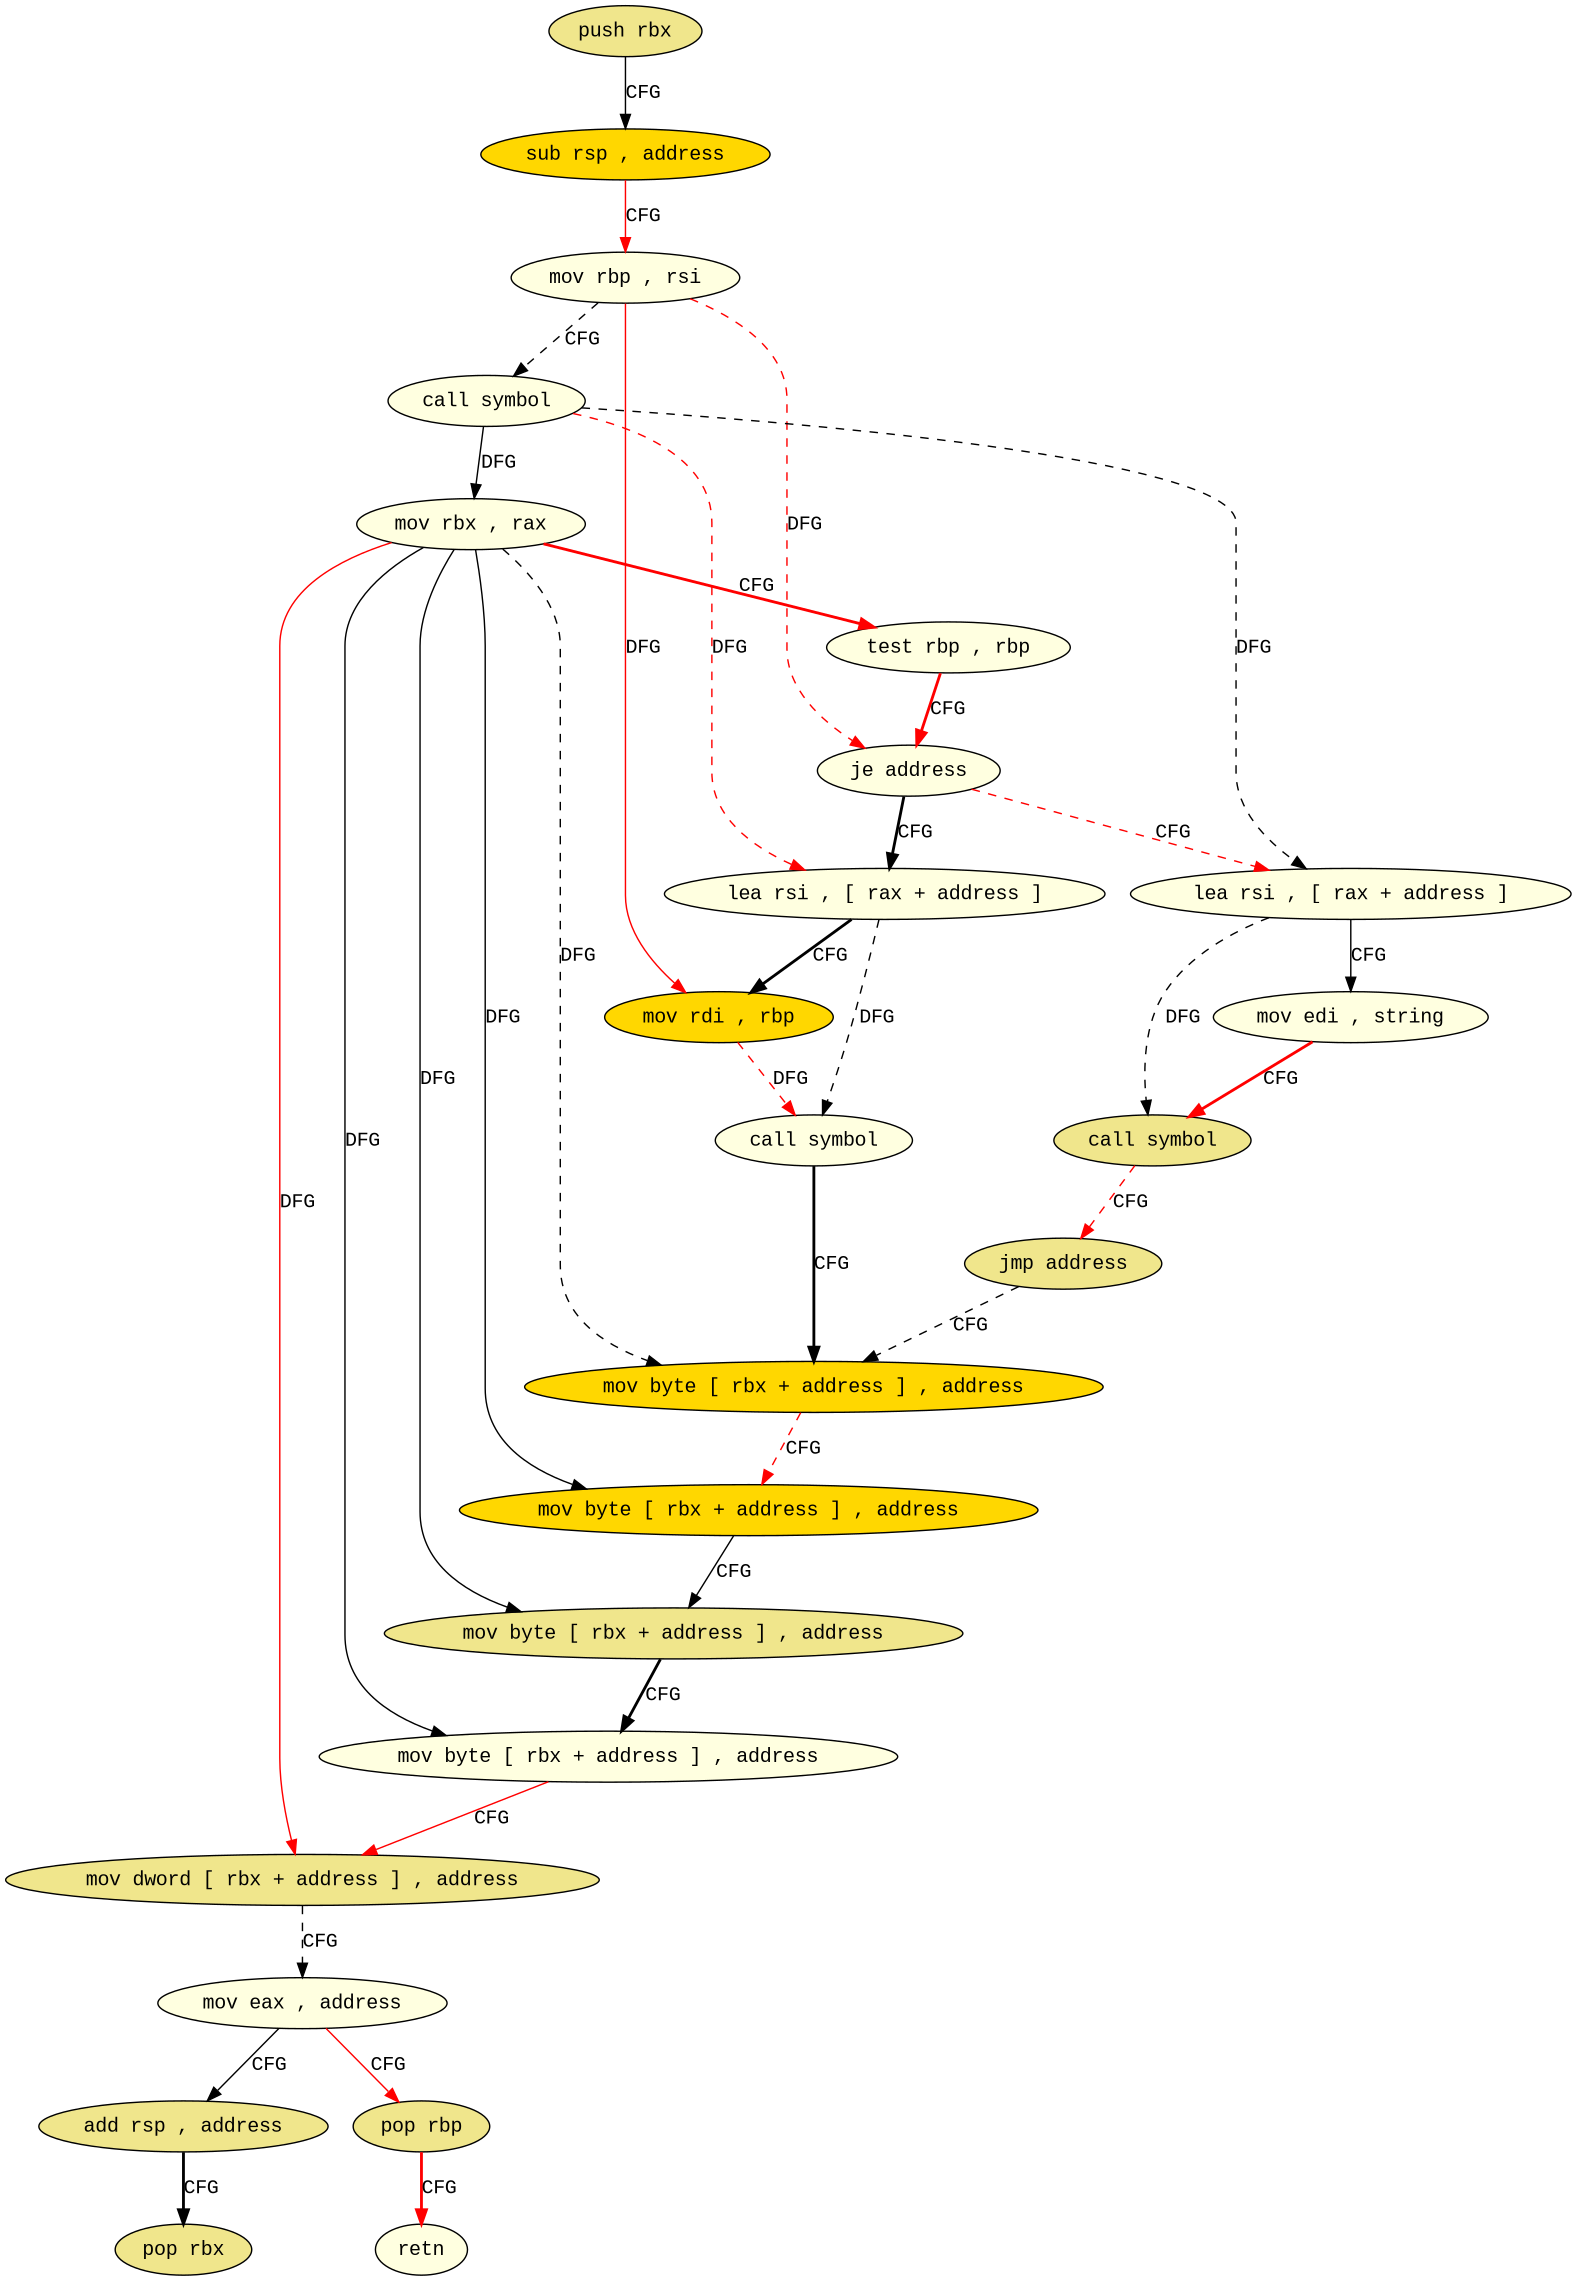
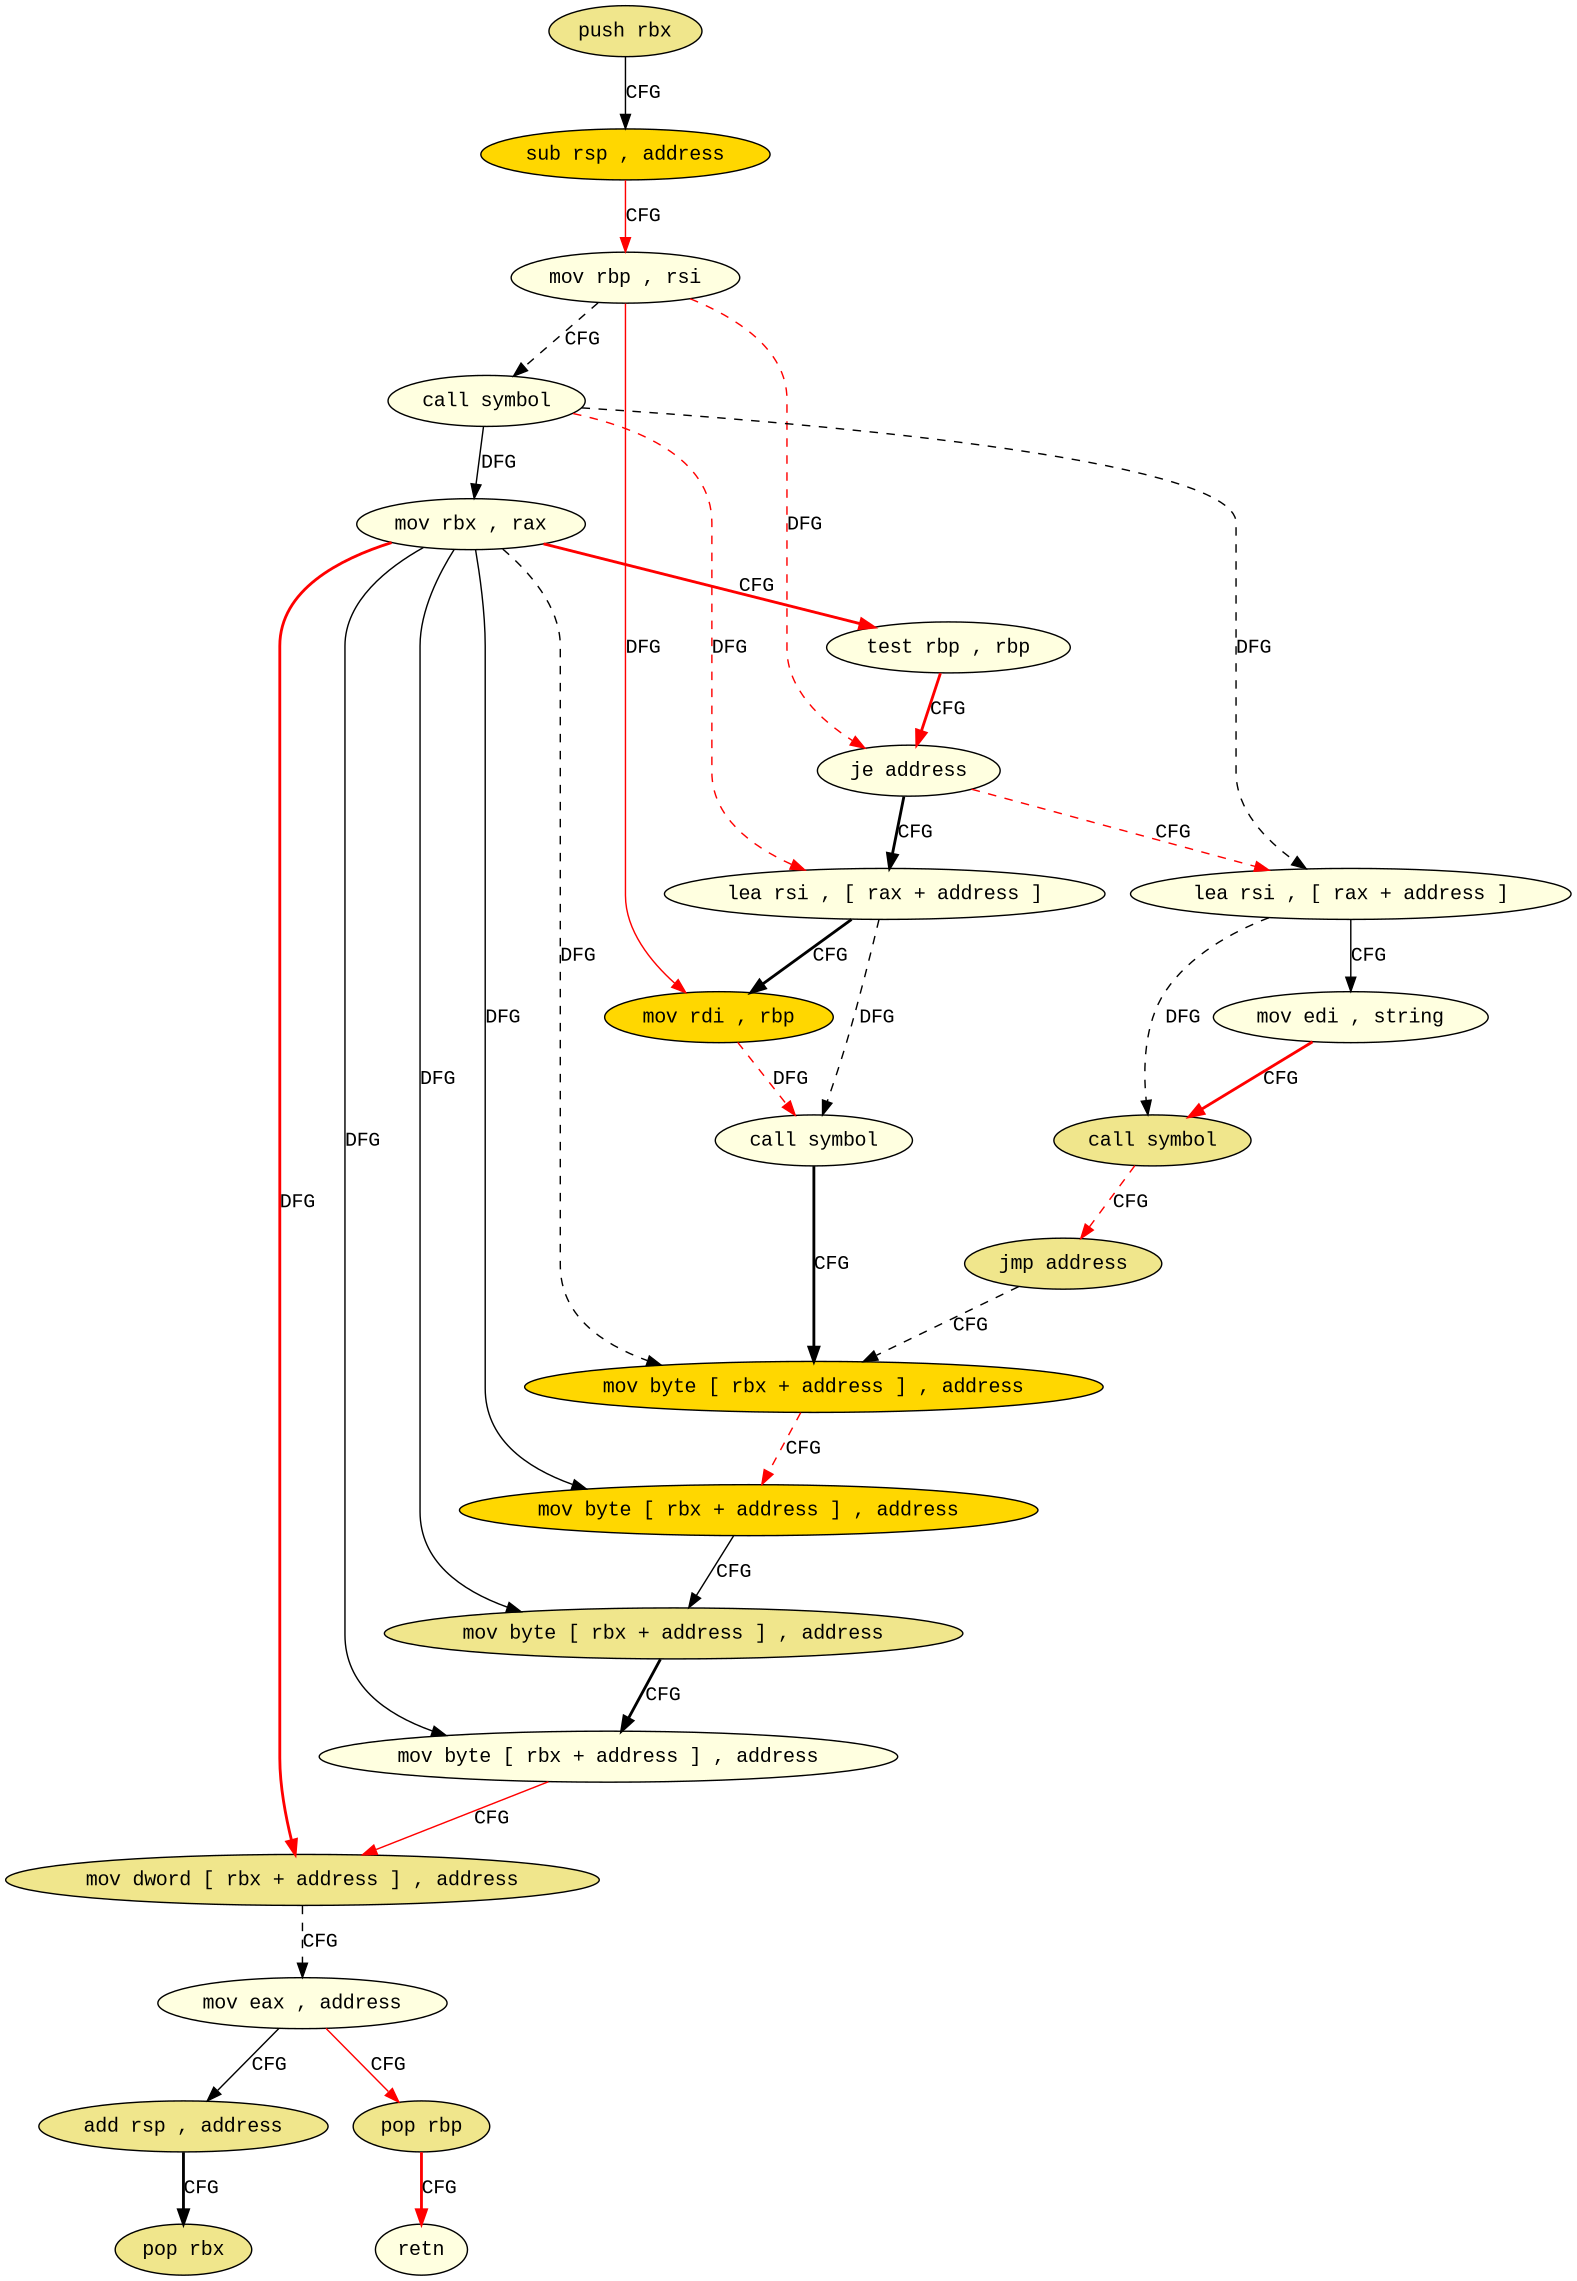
(280, 1162) -> (280, 1162)
